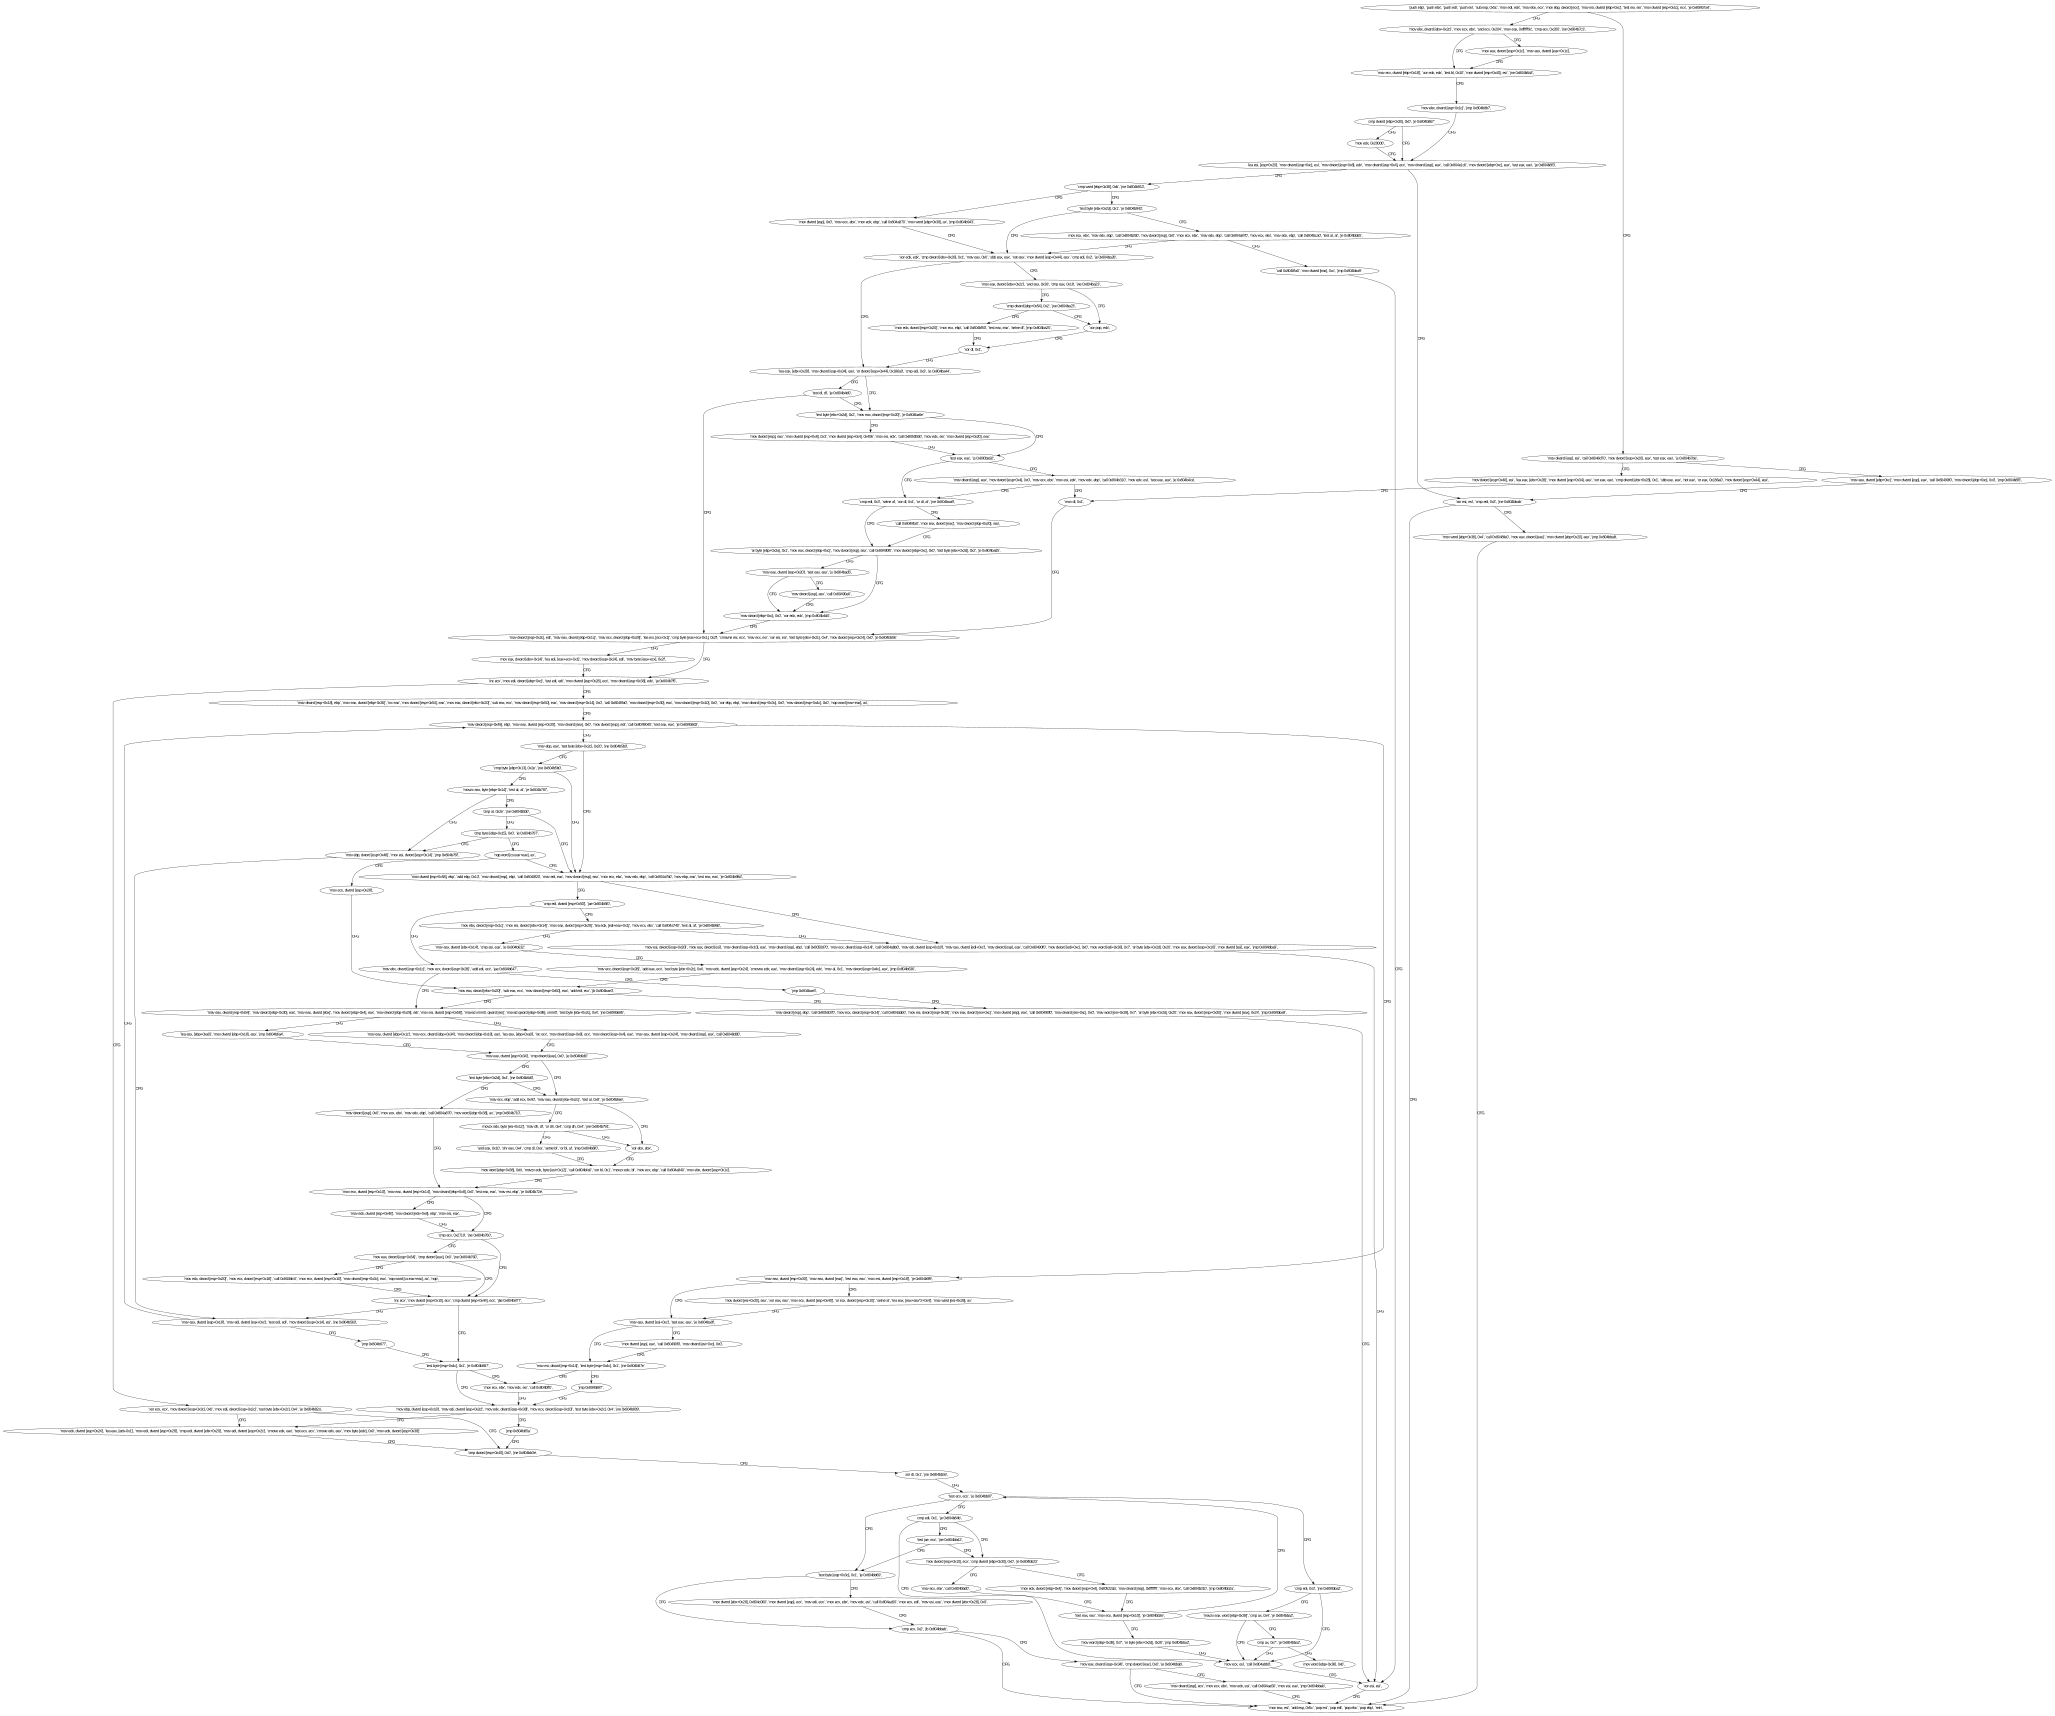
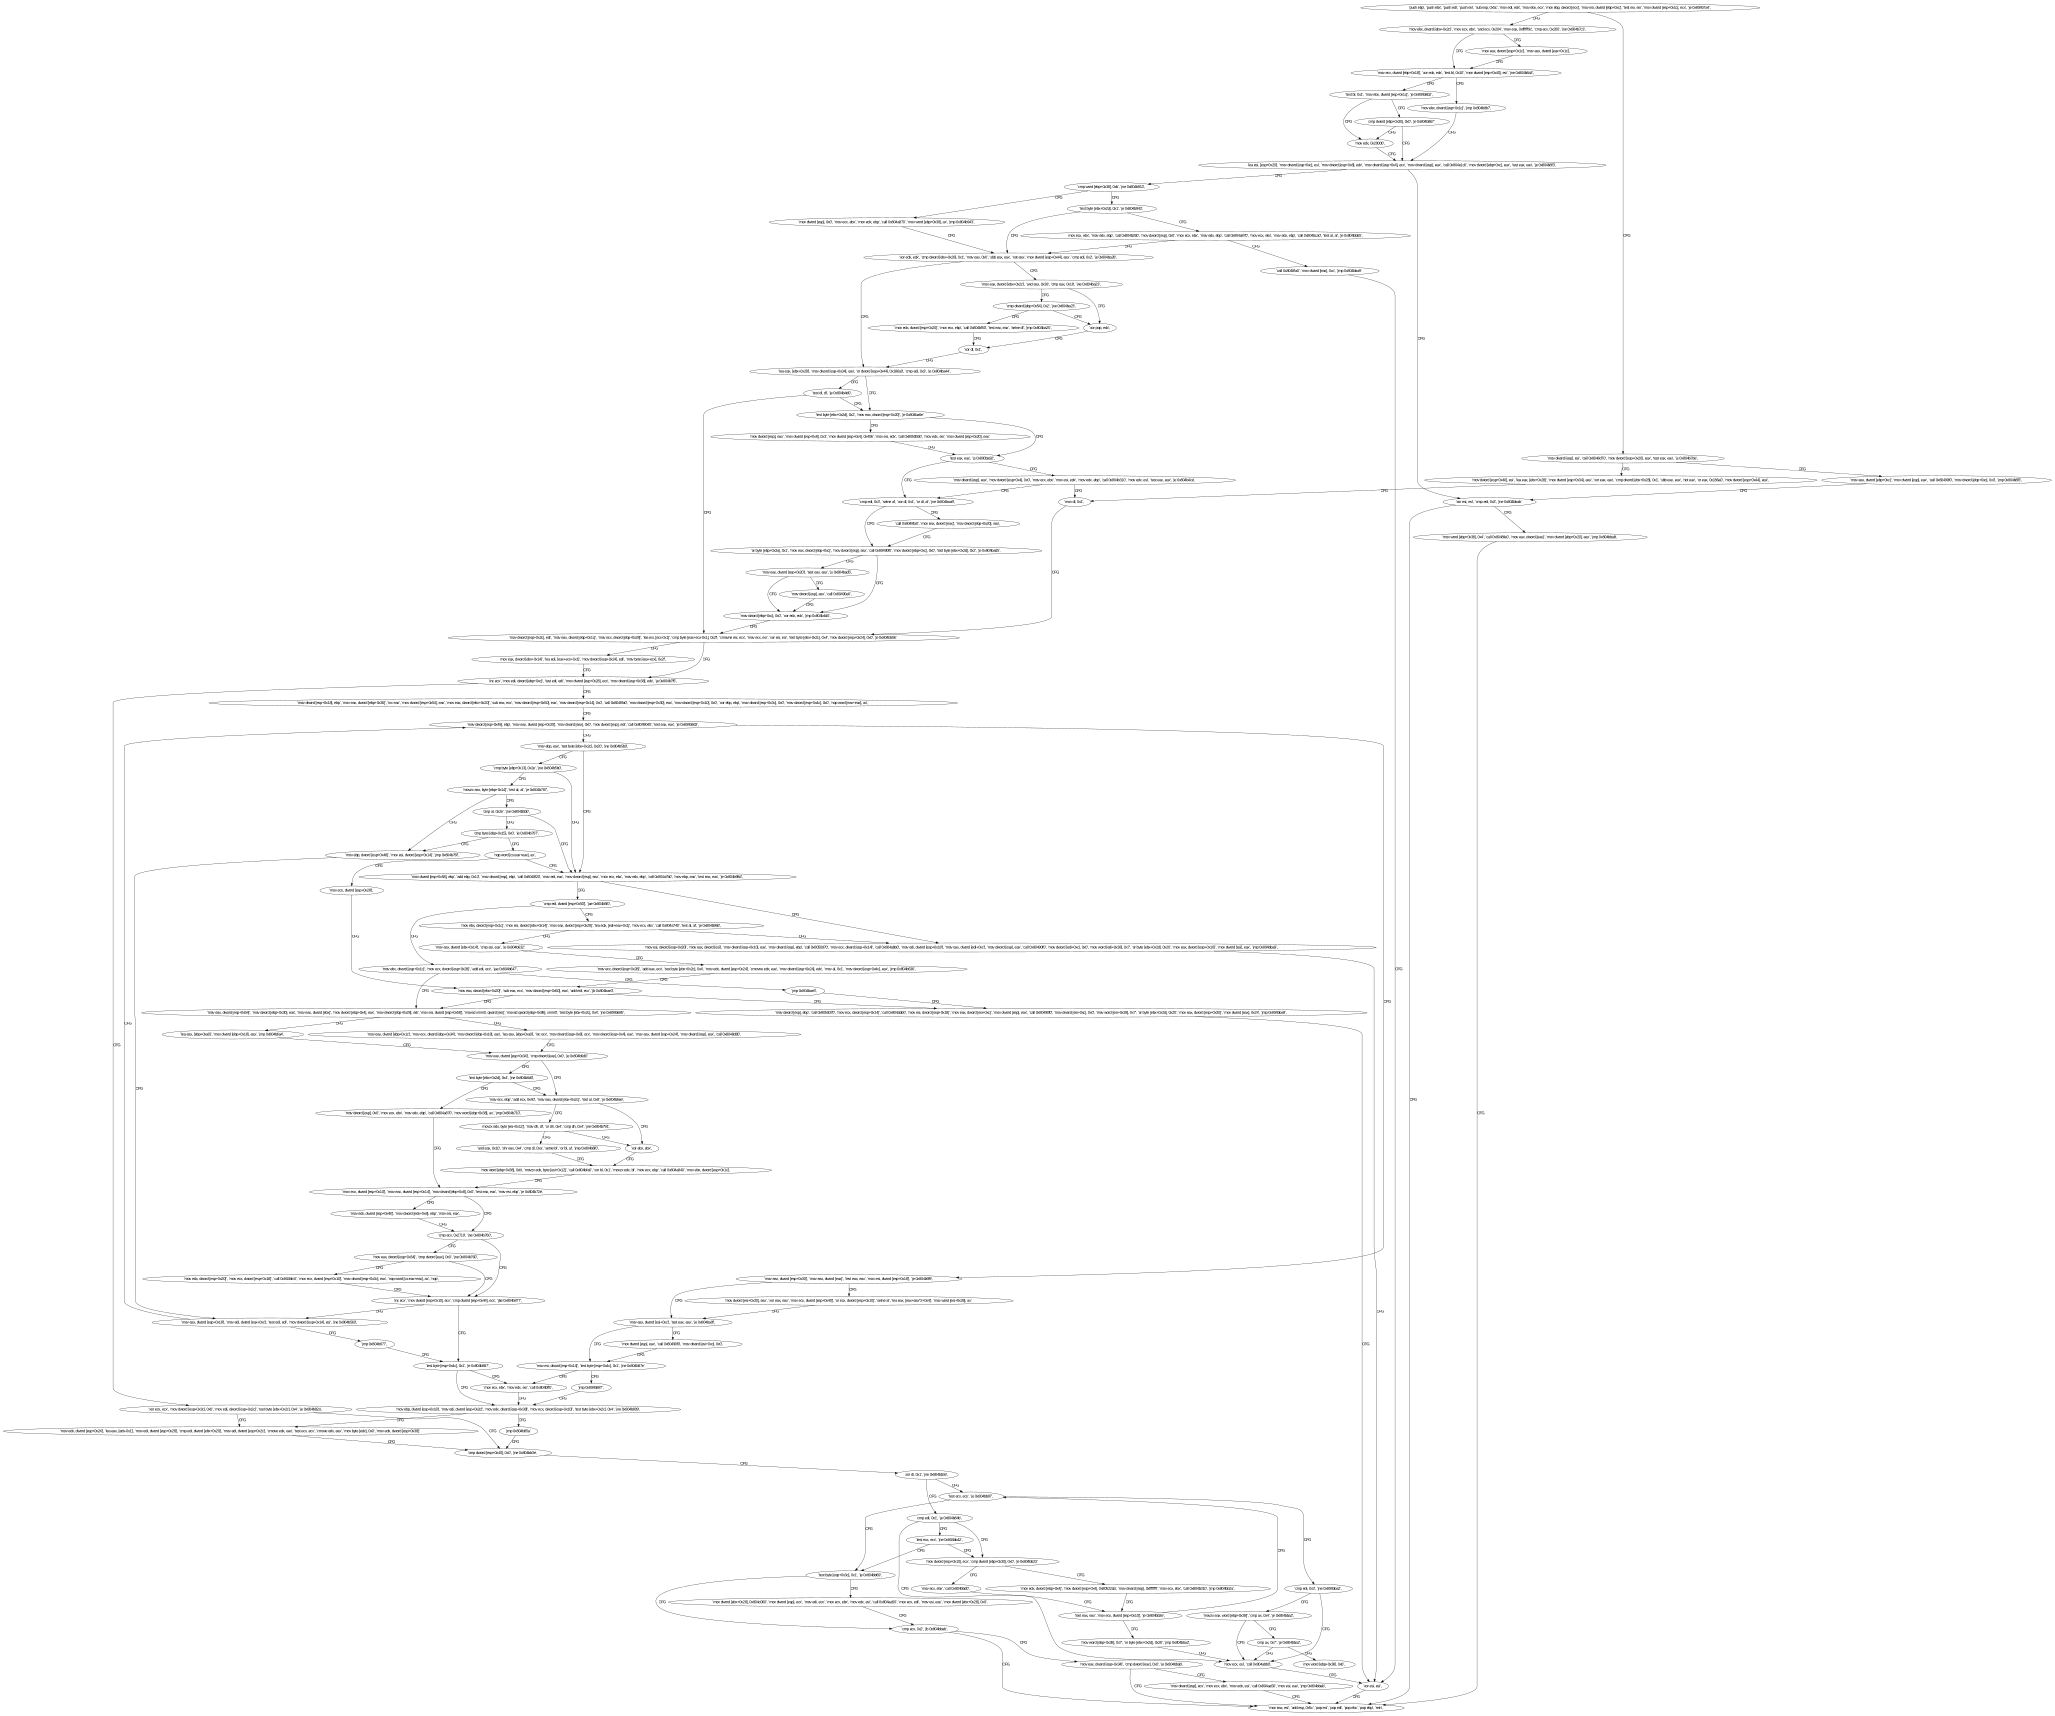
none -> (1390, 95)
(957, 1507) -> (928, 1496)
(940, 1540) -> (940, 1540)
